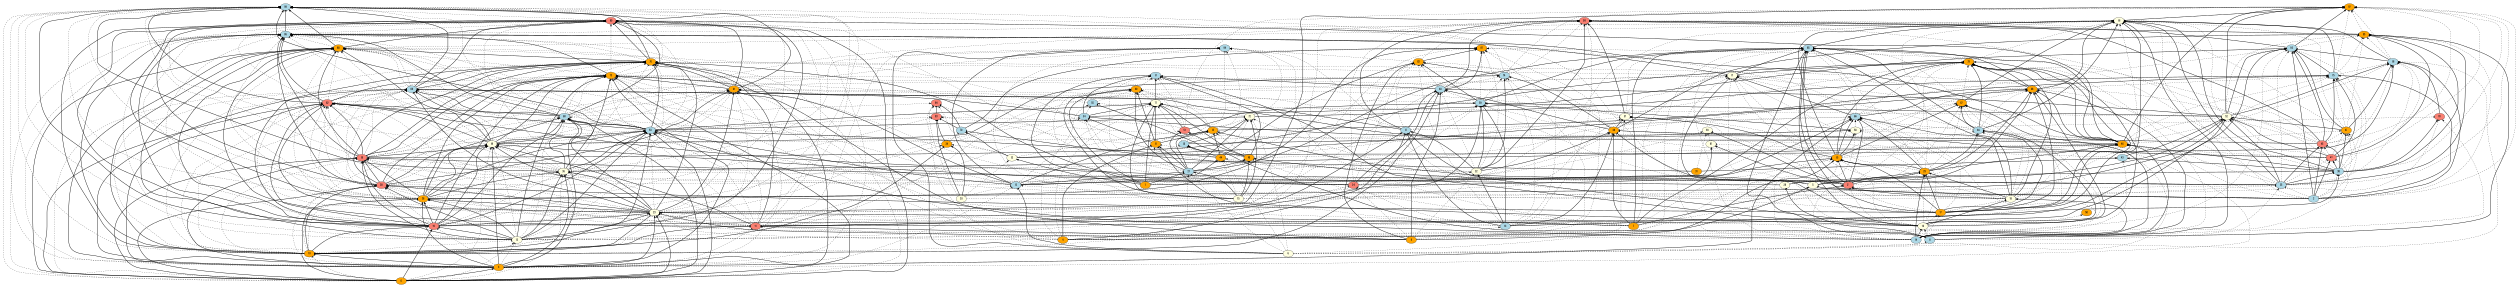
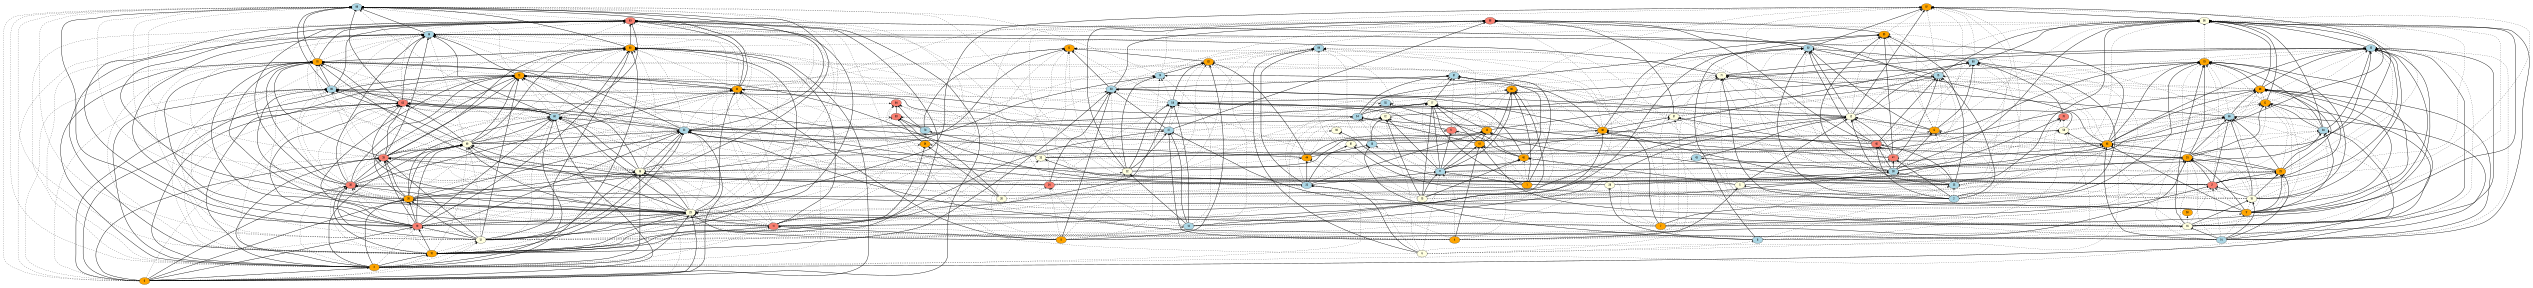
(1173, 116) -> (1437, 144)
(1697, 171) -> none
(1549, 193) -> (1801, 215)
